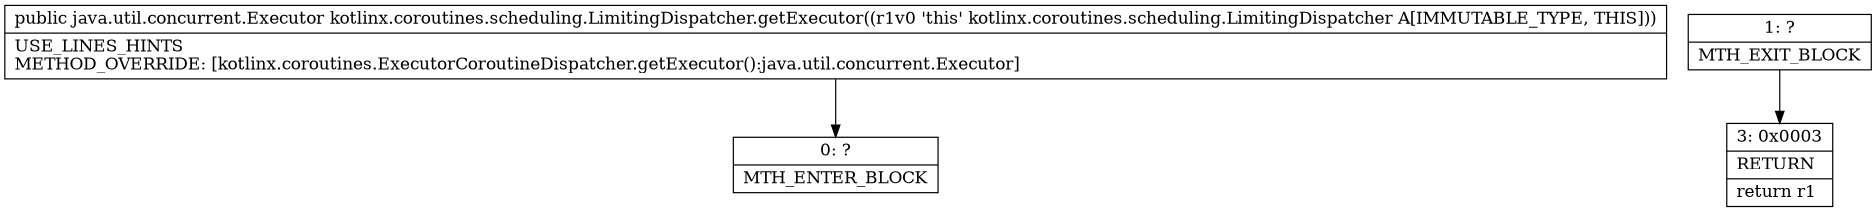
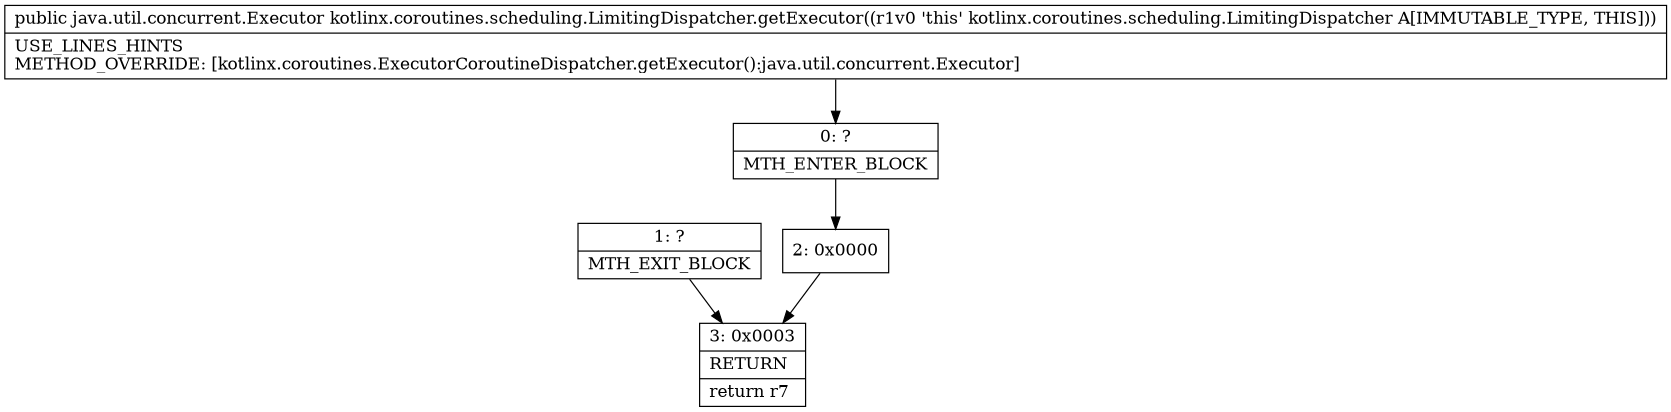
(1777, 192) -> (750, 392)
none -> (836, 251)
